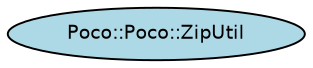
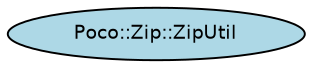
(156, 34) -> (156, 34)
